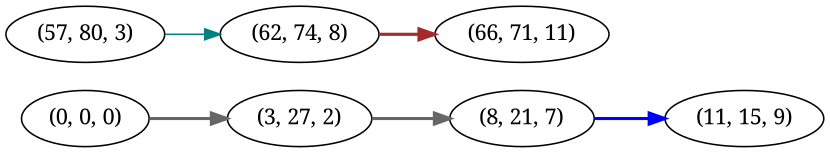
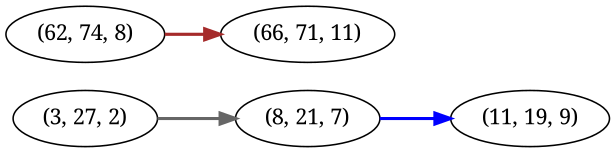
(85, 34) -> none
(85, 119) -> none
(744, 119) -> (530, 119)
